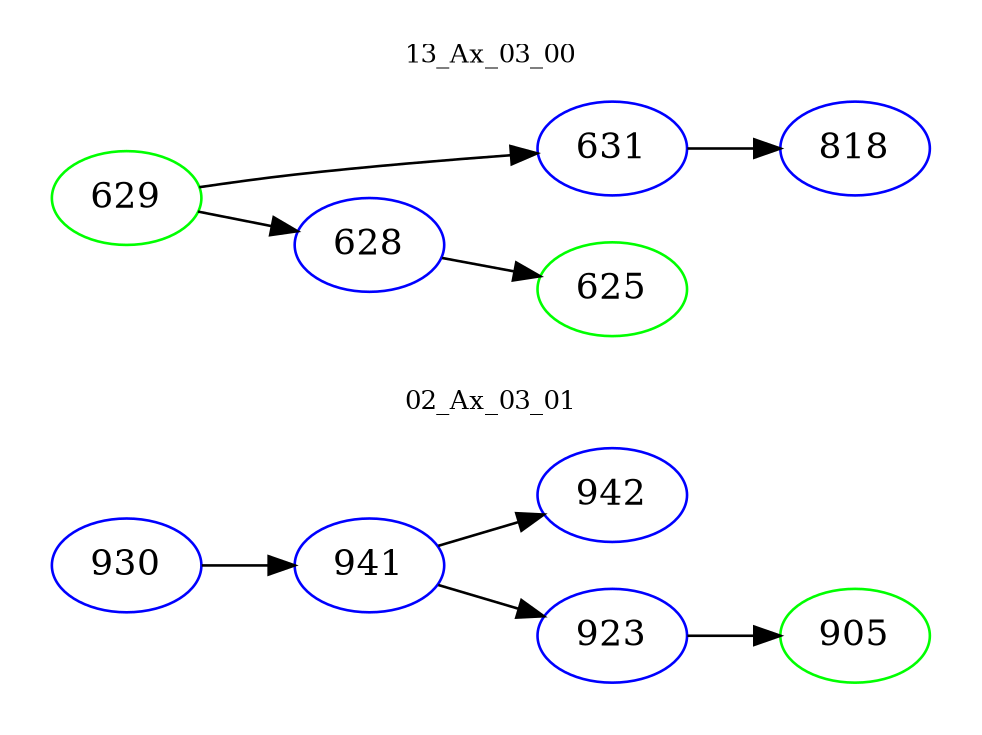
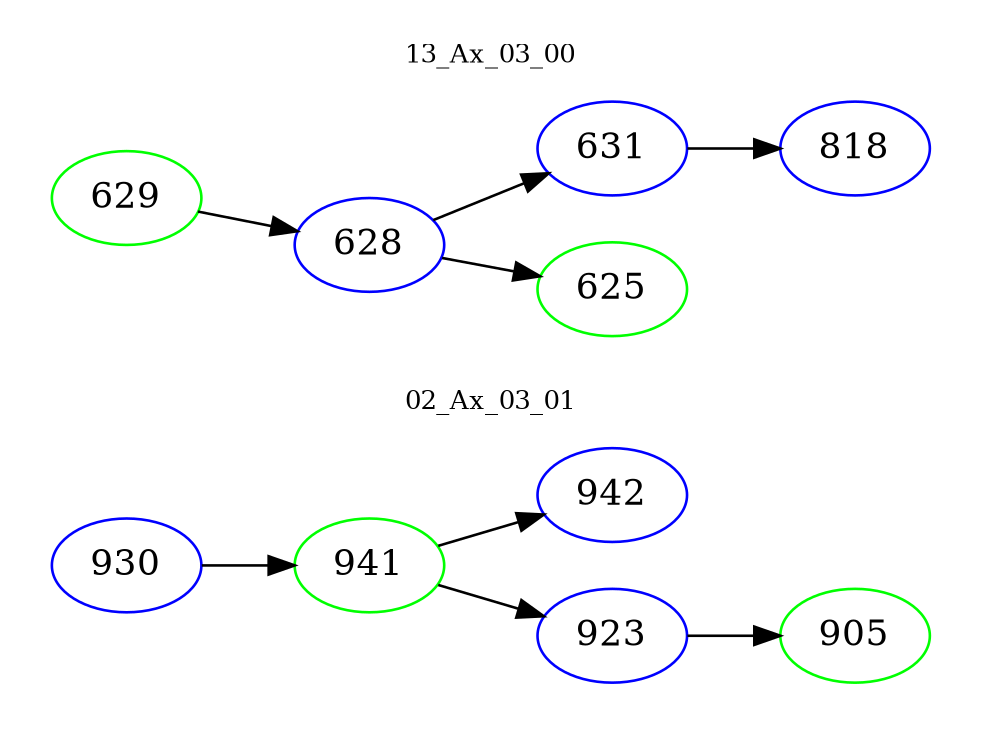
(355, 168) -> (479, 202)
(369, 565) -> (369, 565)
